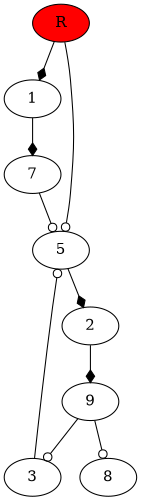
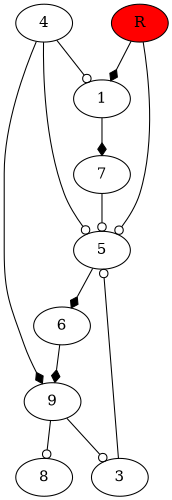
none -> (44, 23)
(90, 326) -> (62, 326)
